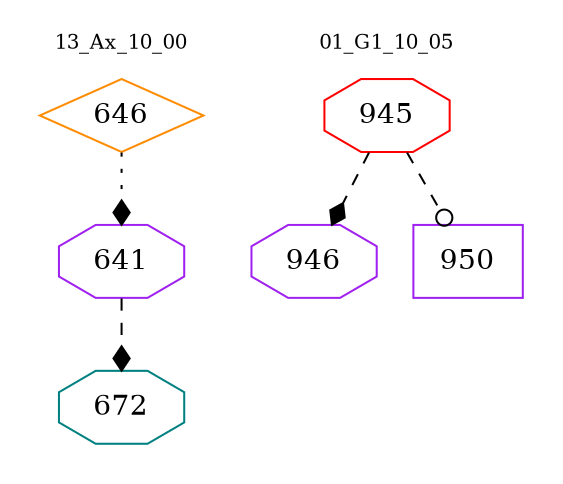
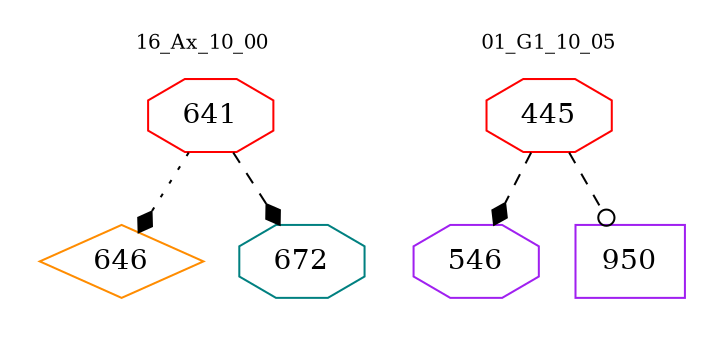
(122, 44) -> (203, 44)
(387, 116) -> (549, 116)
(122, 176) -> (170, 182)
(122, 261) -> (211, 116)
(314, 261) -> (476, 261)
